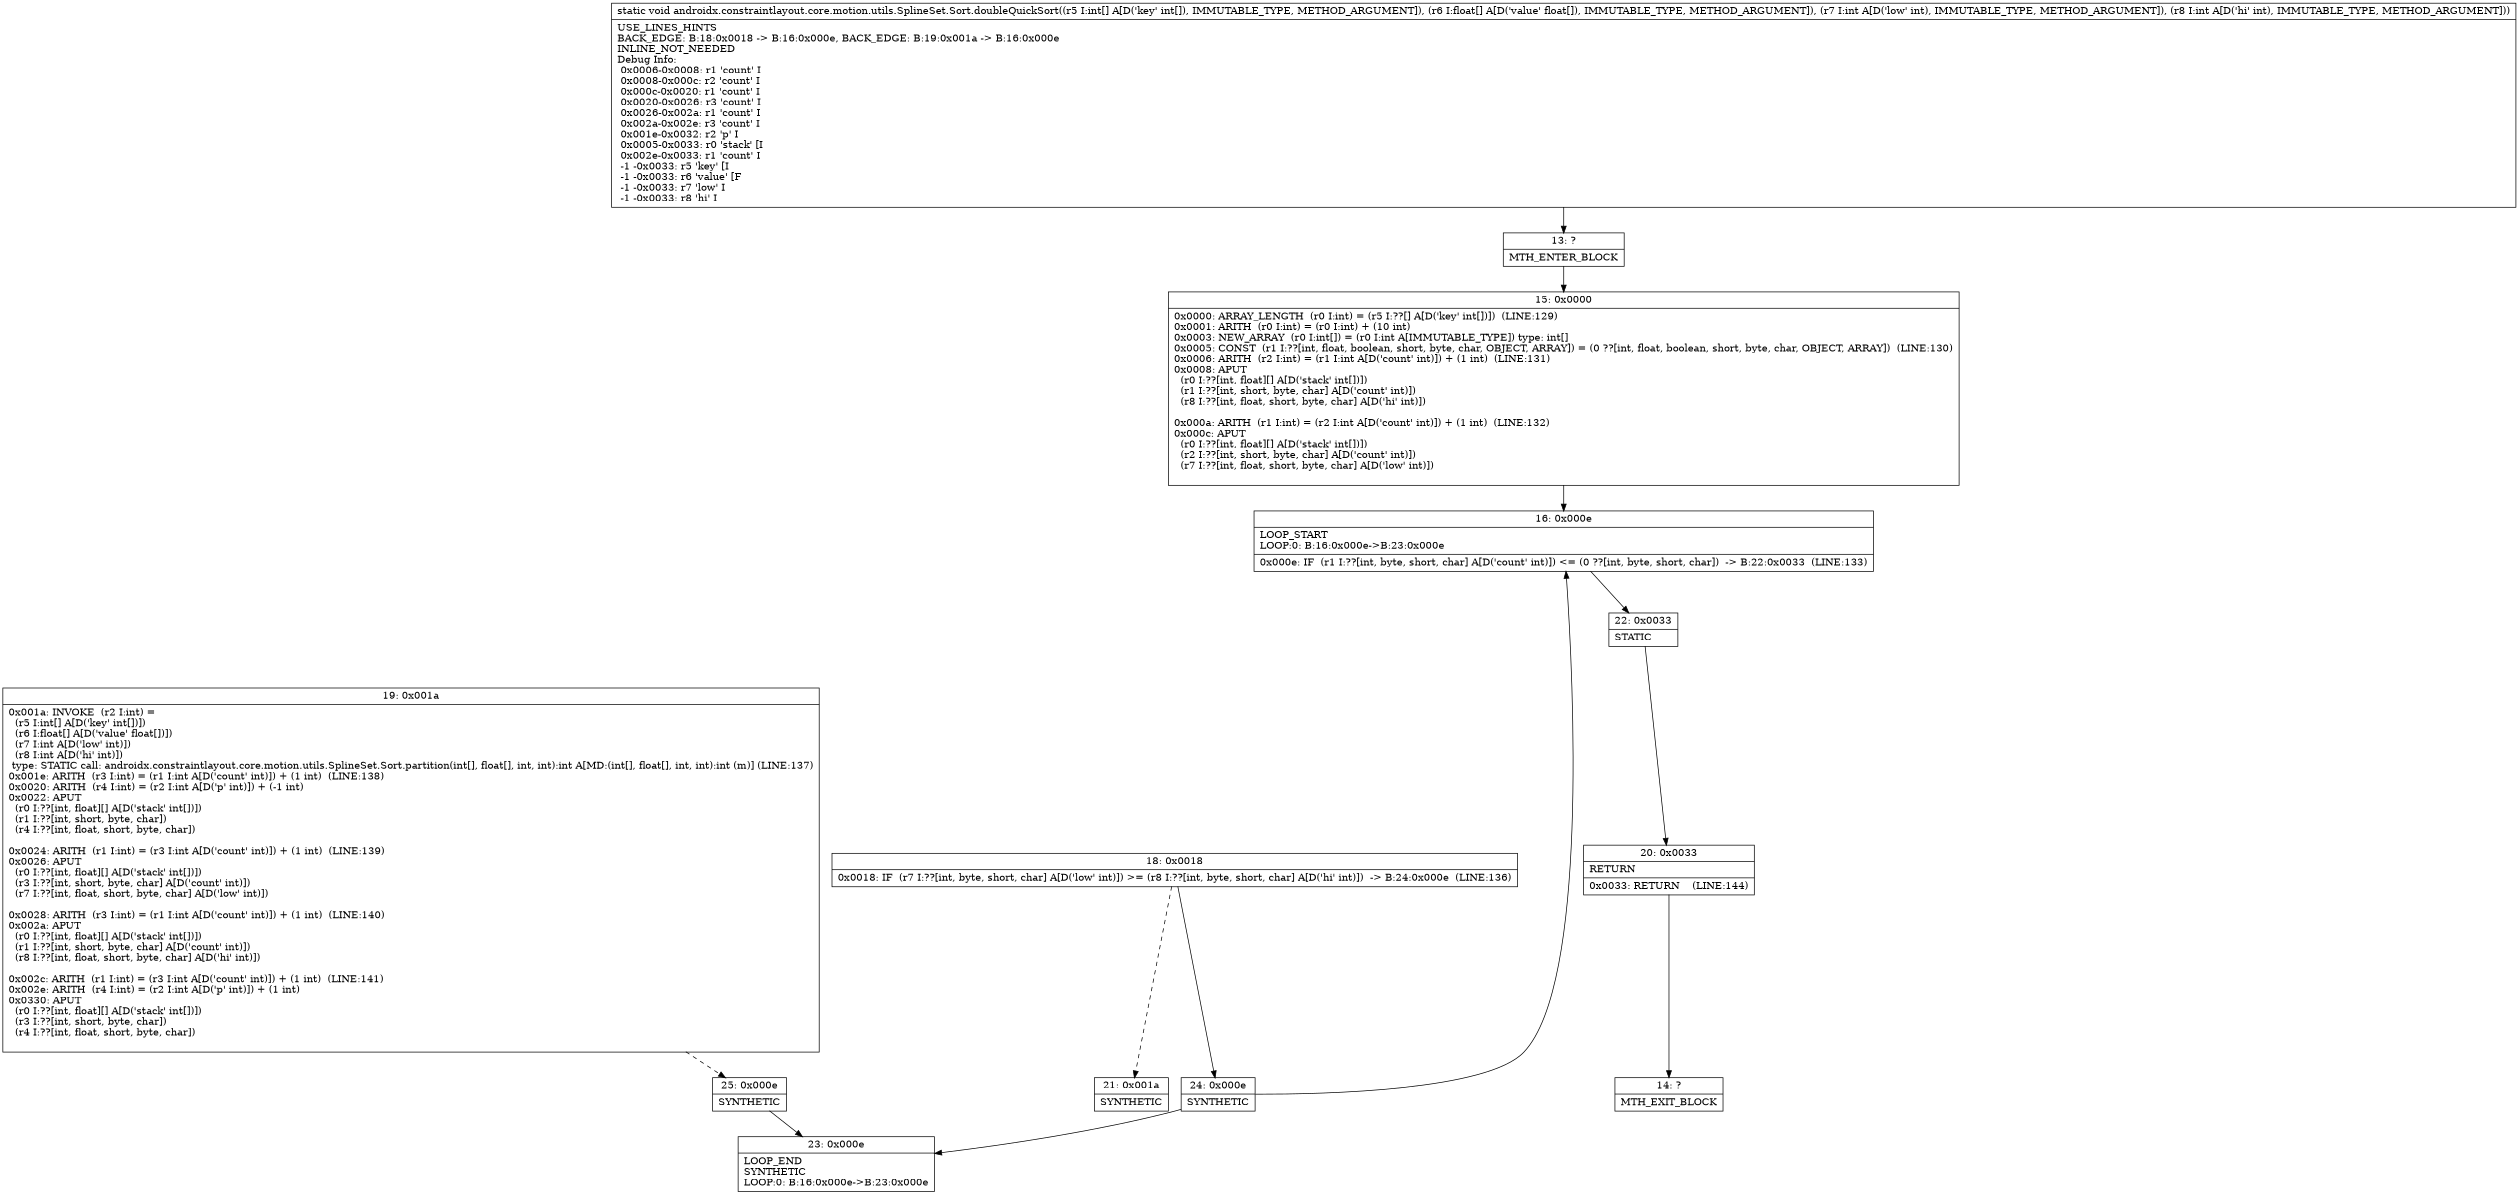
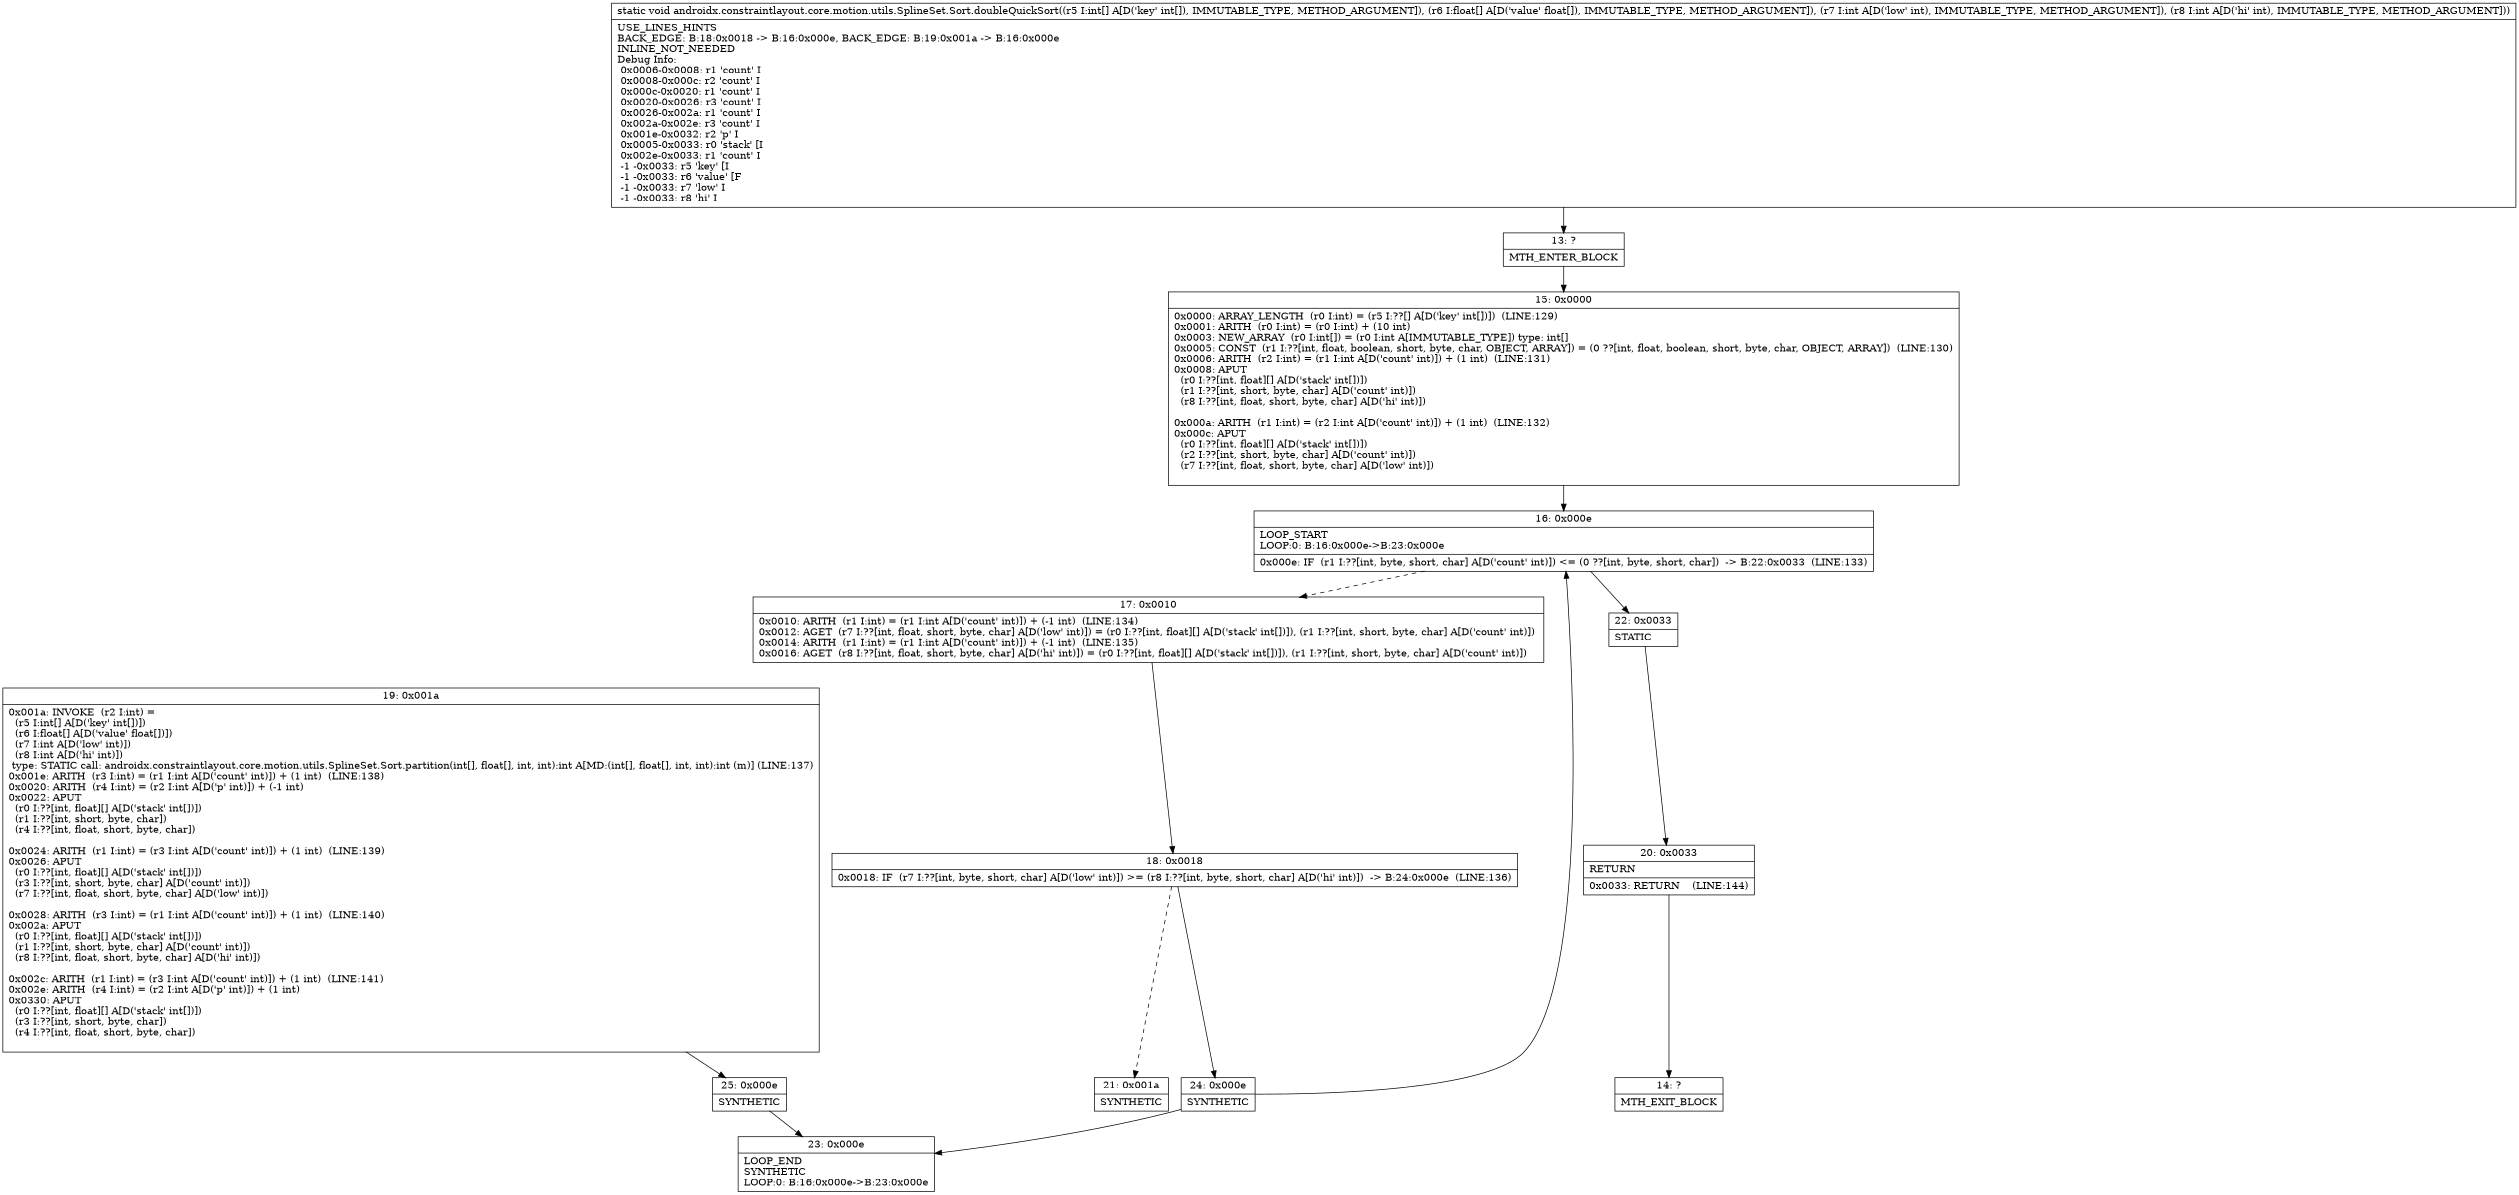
none -> (1148, 630)
(703, 1063) -> (703, 1063)
